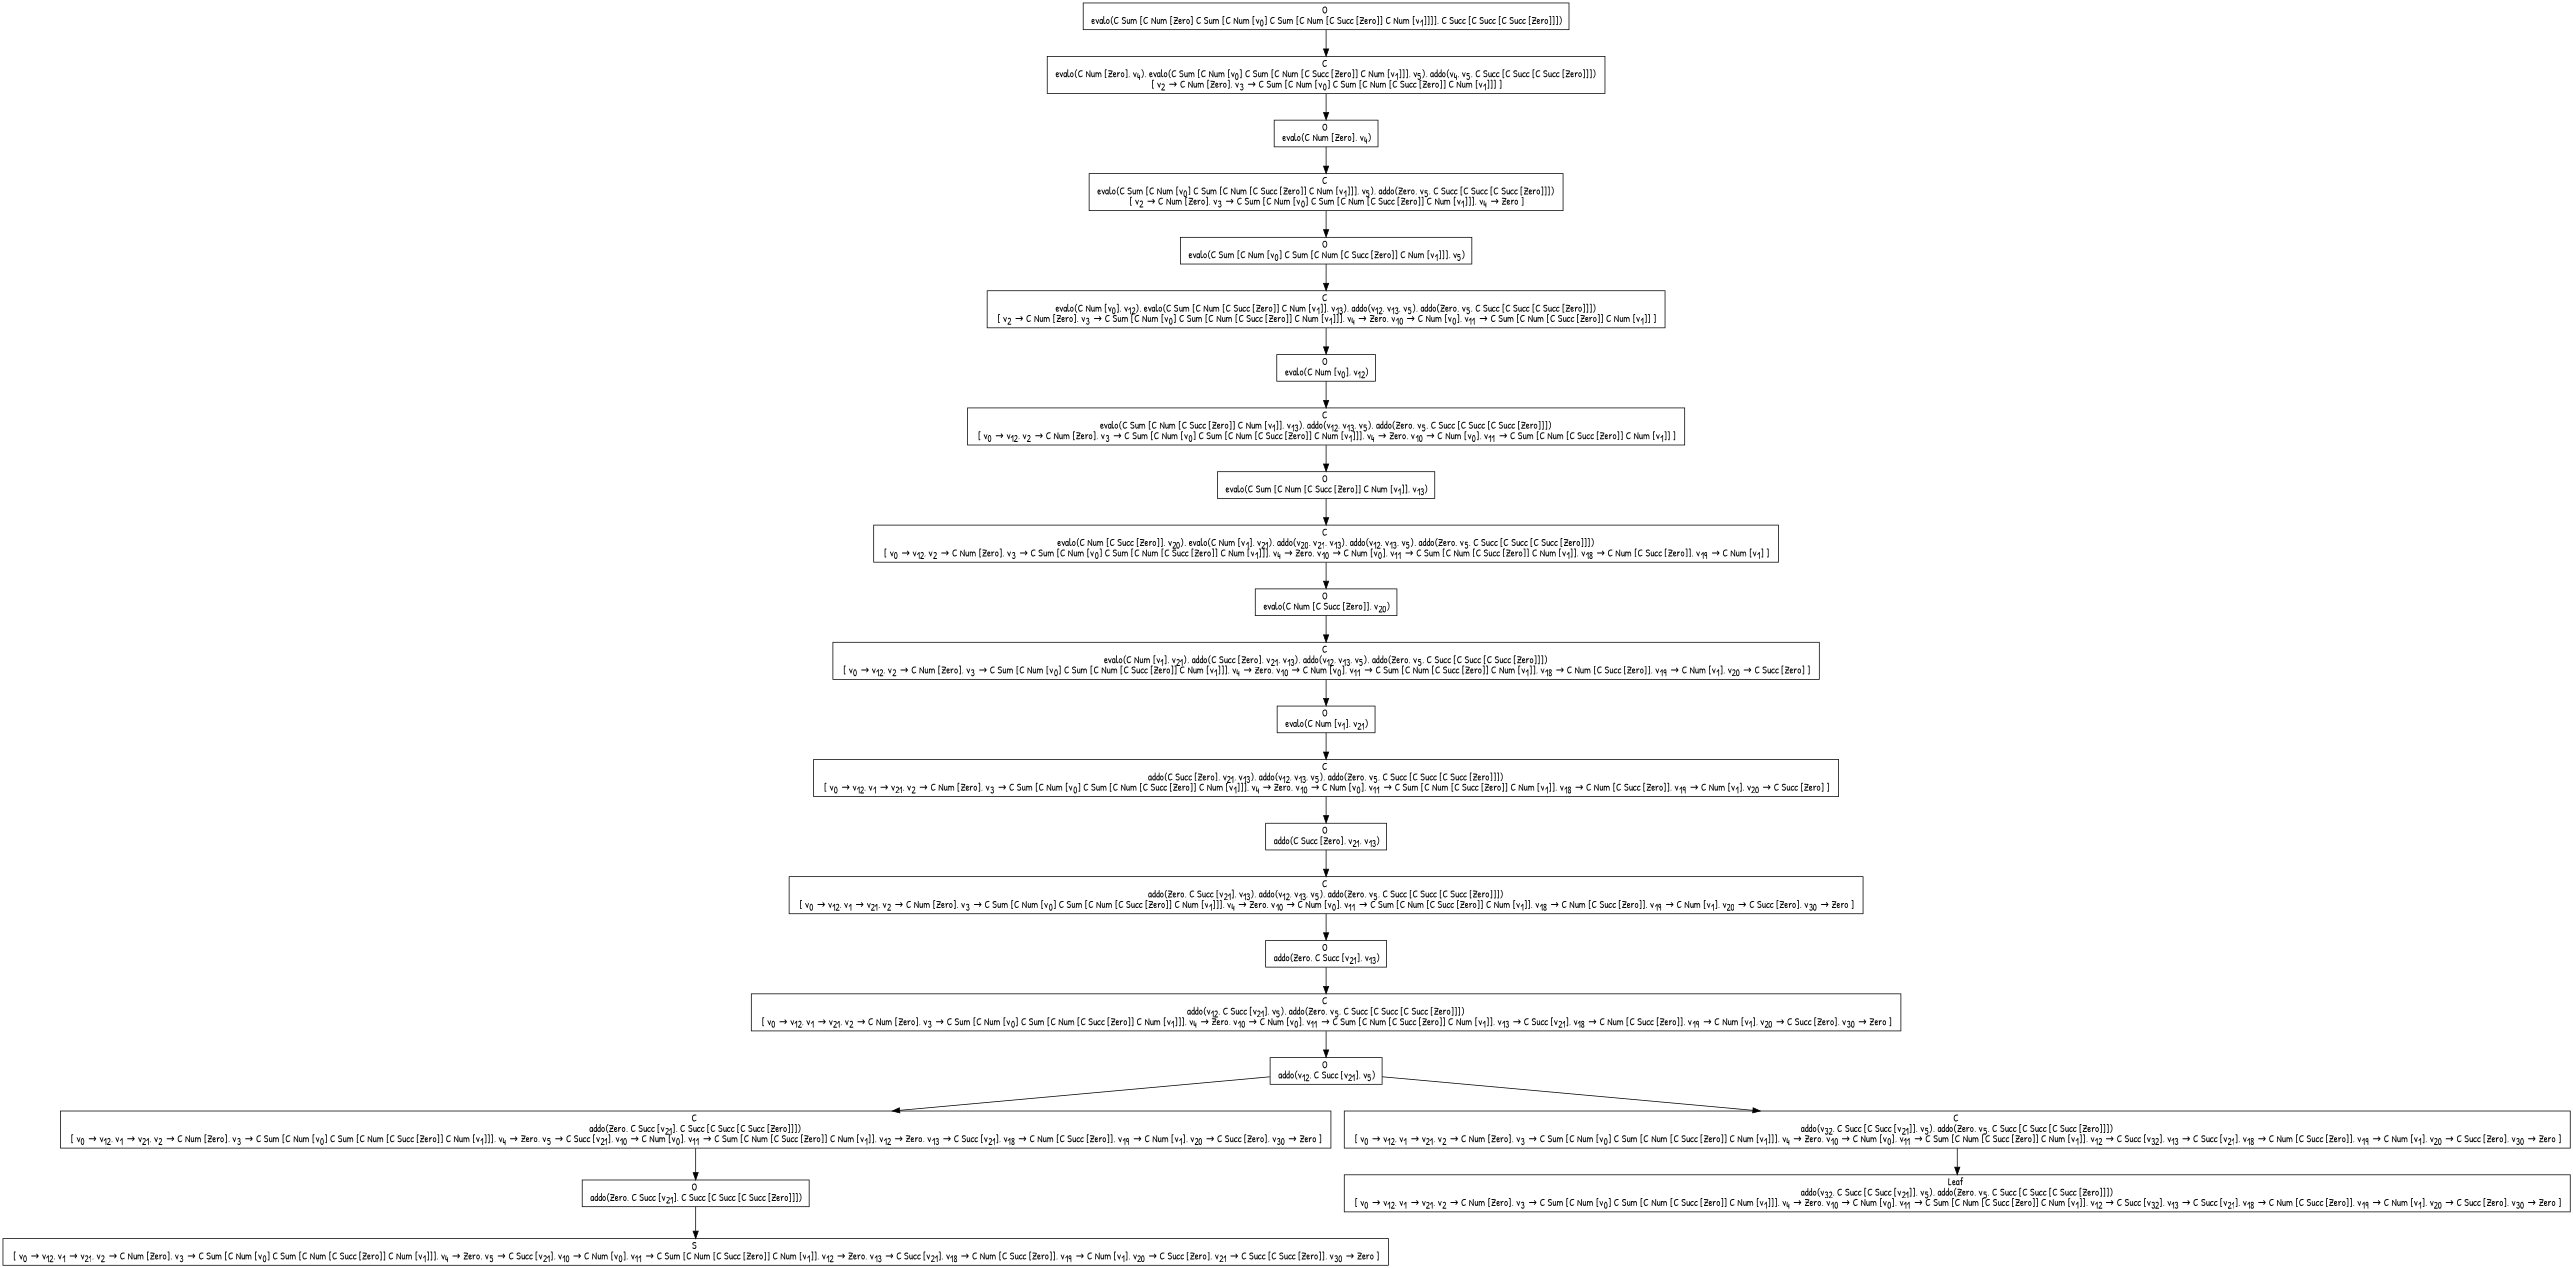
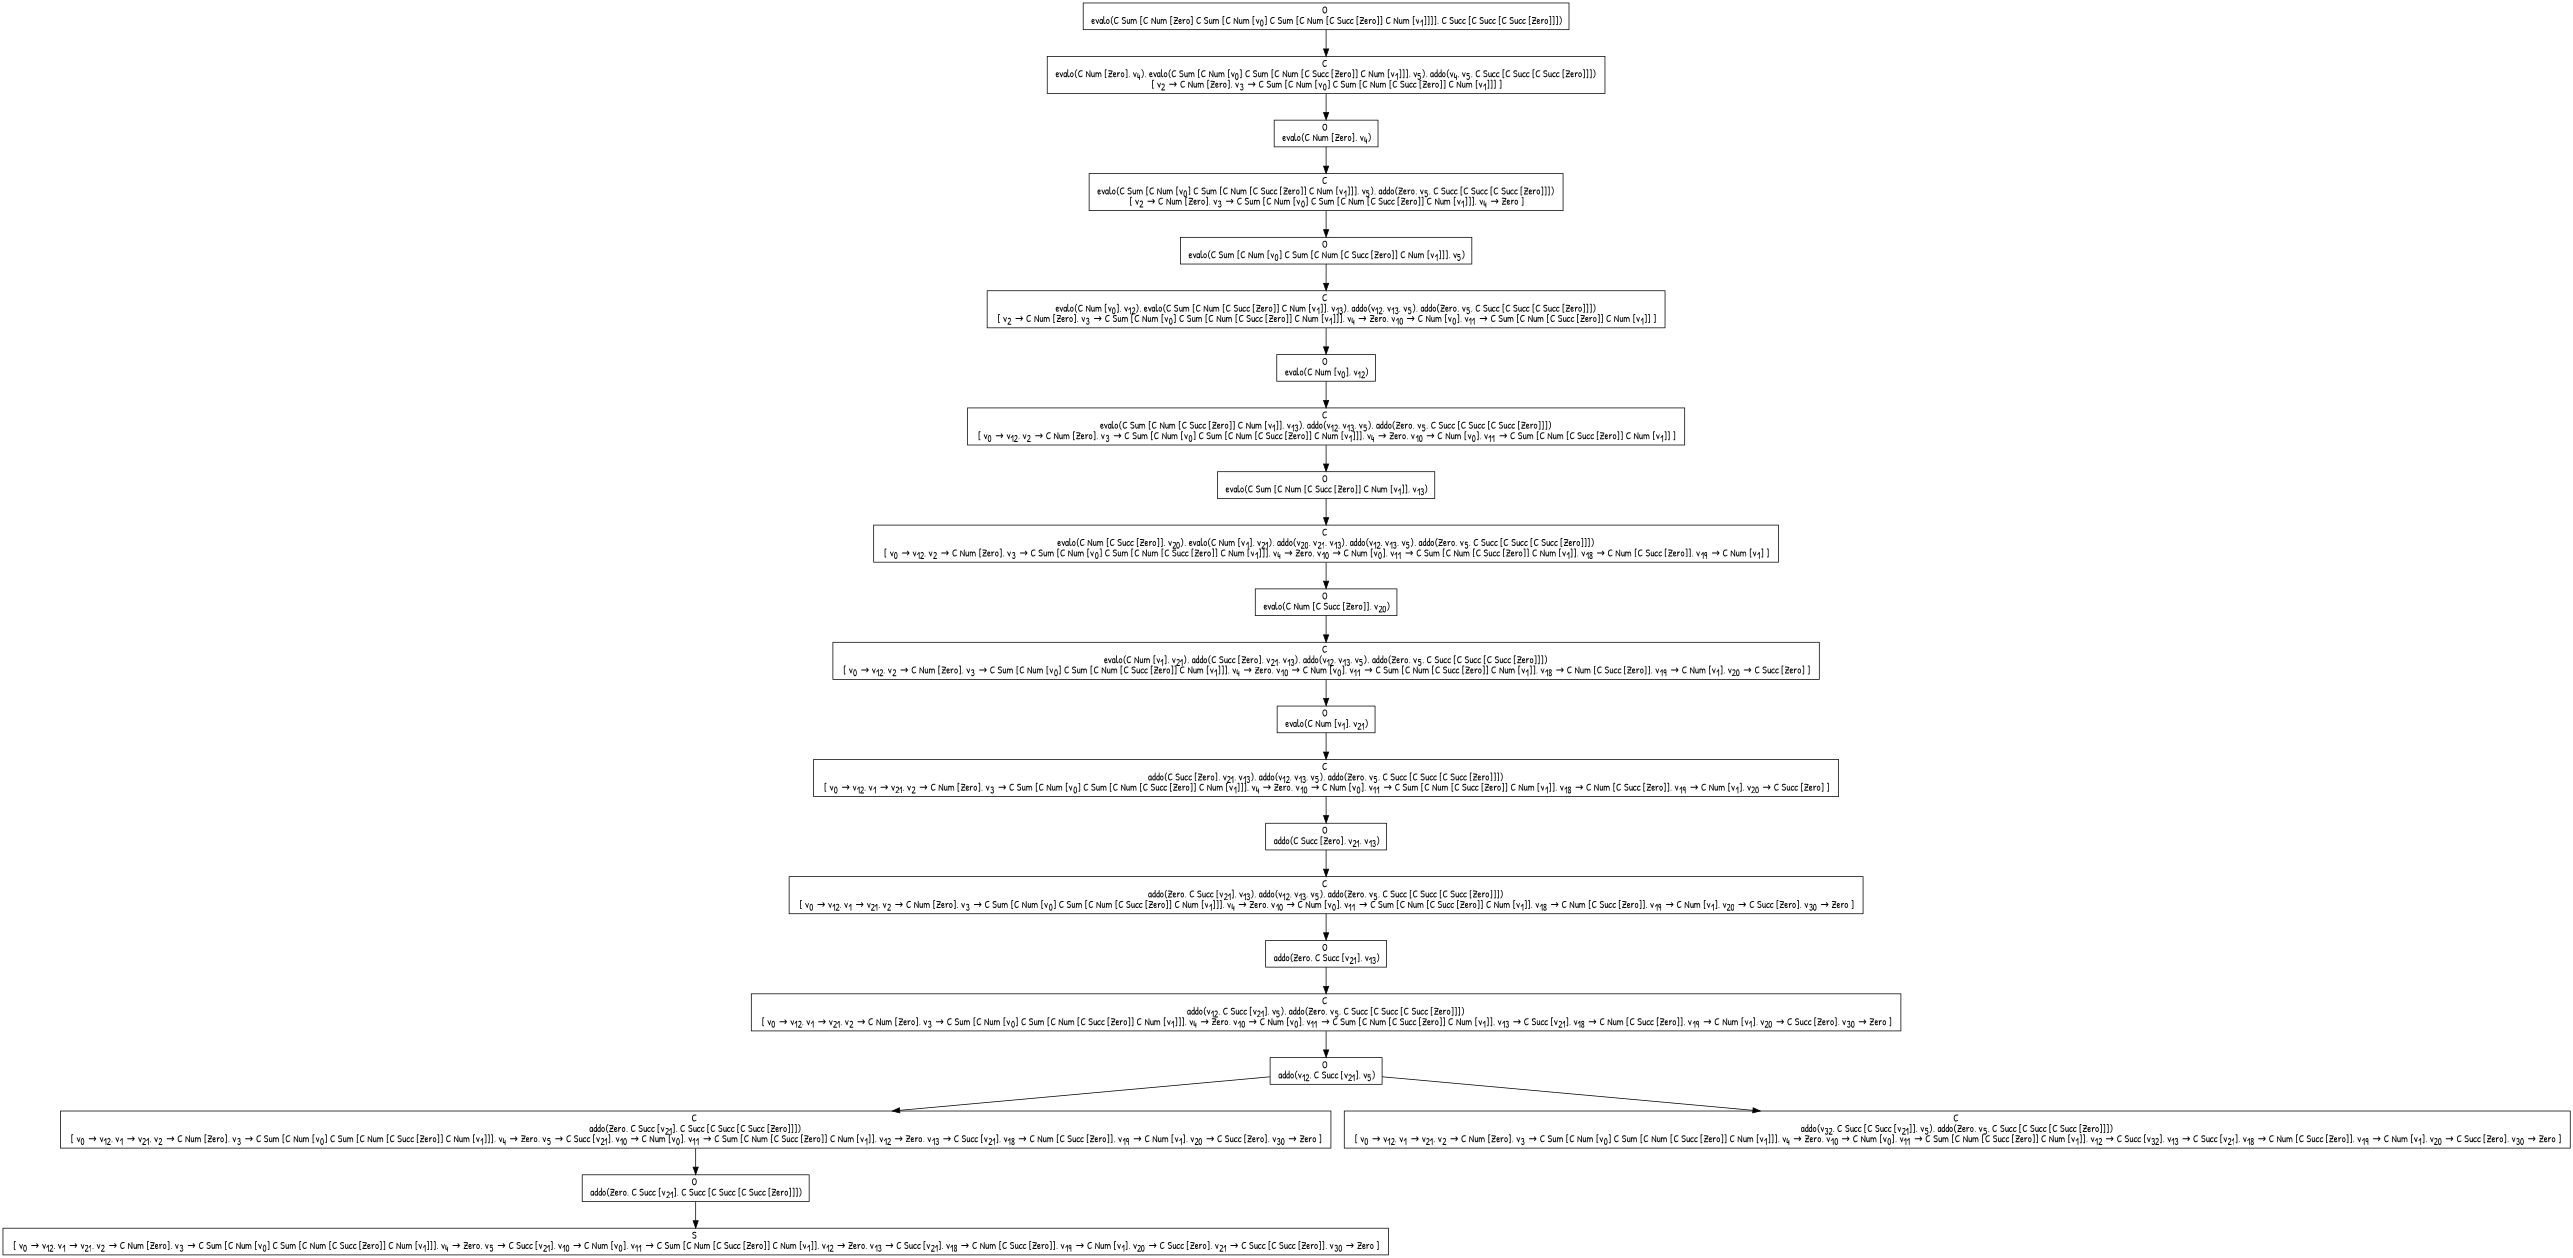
(1957, 1193) -> none
